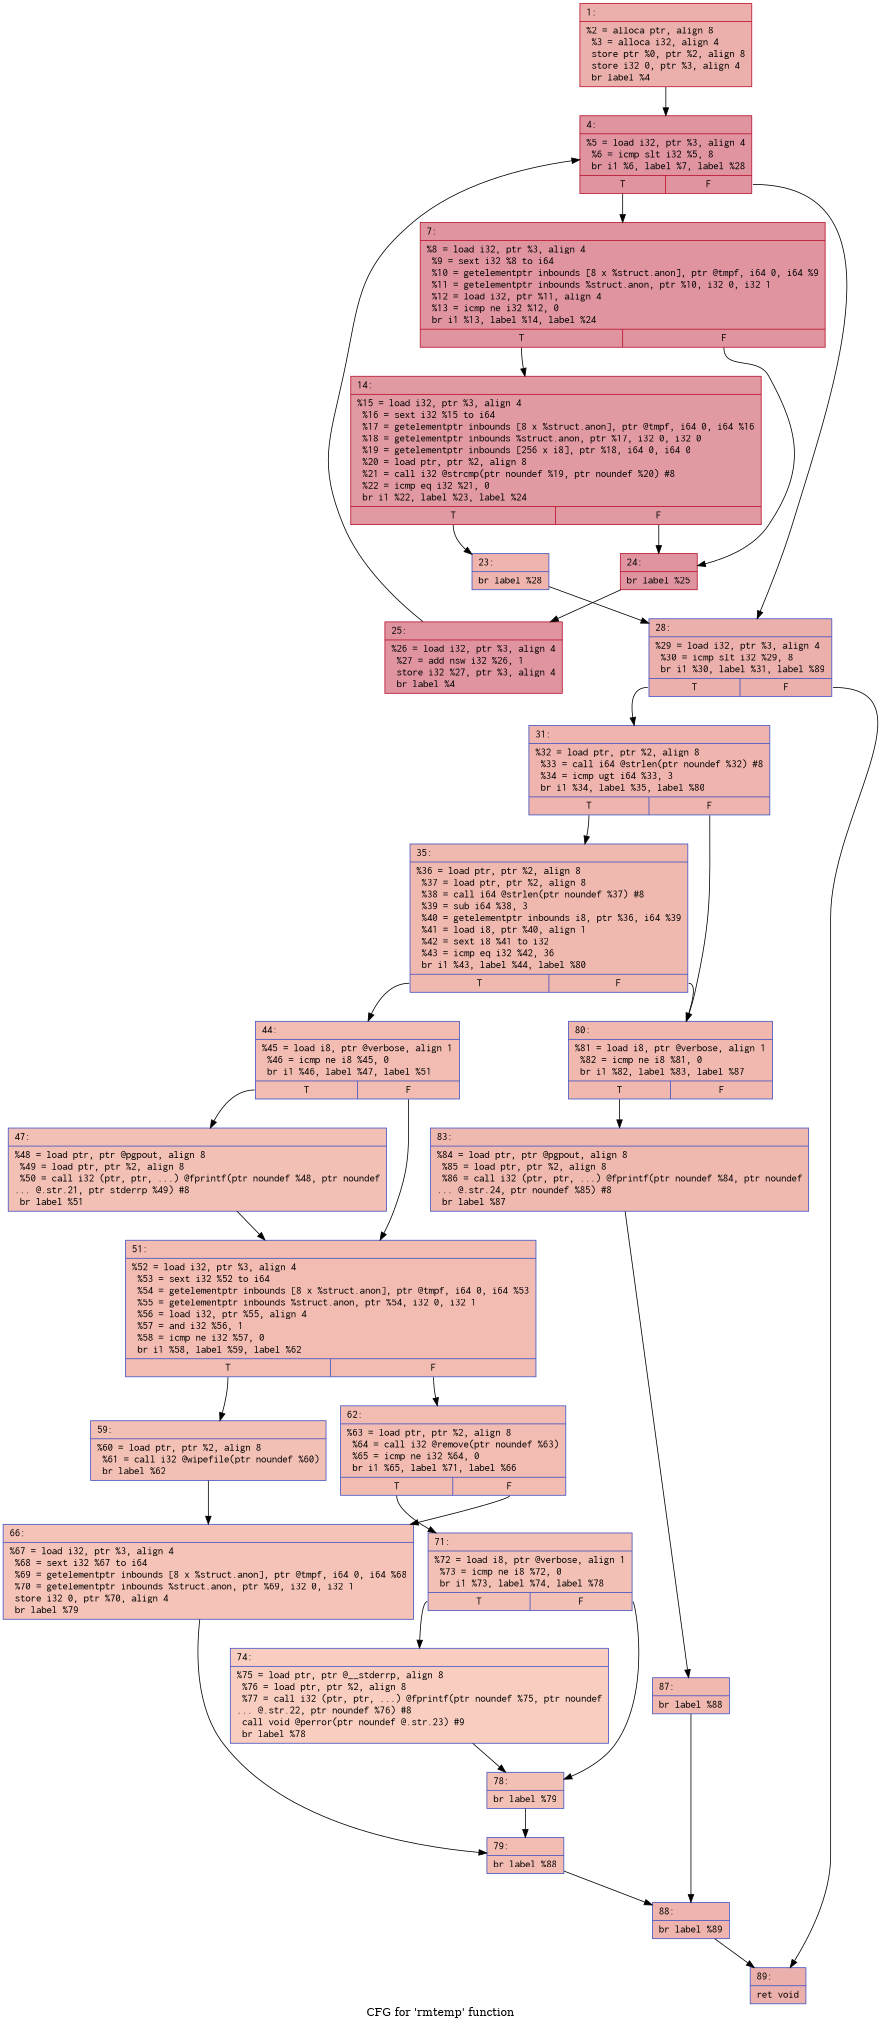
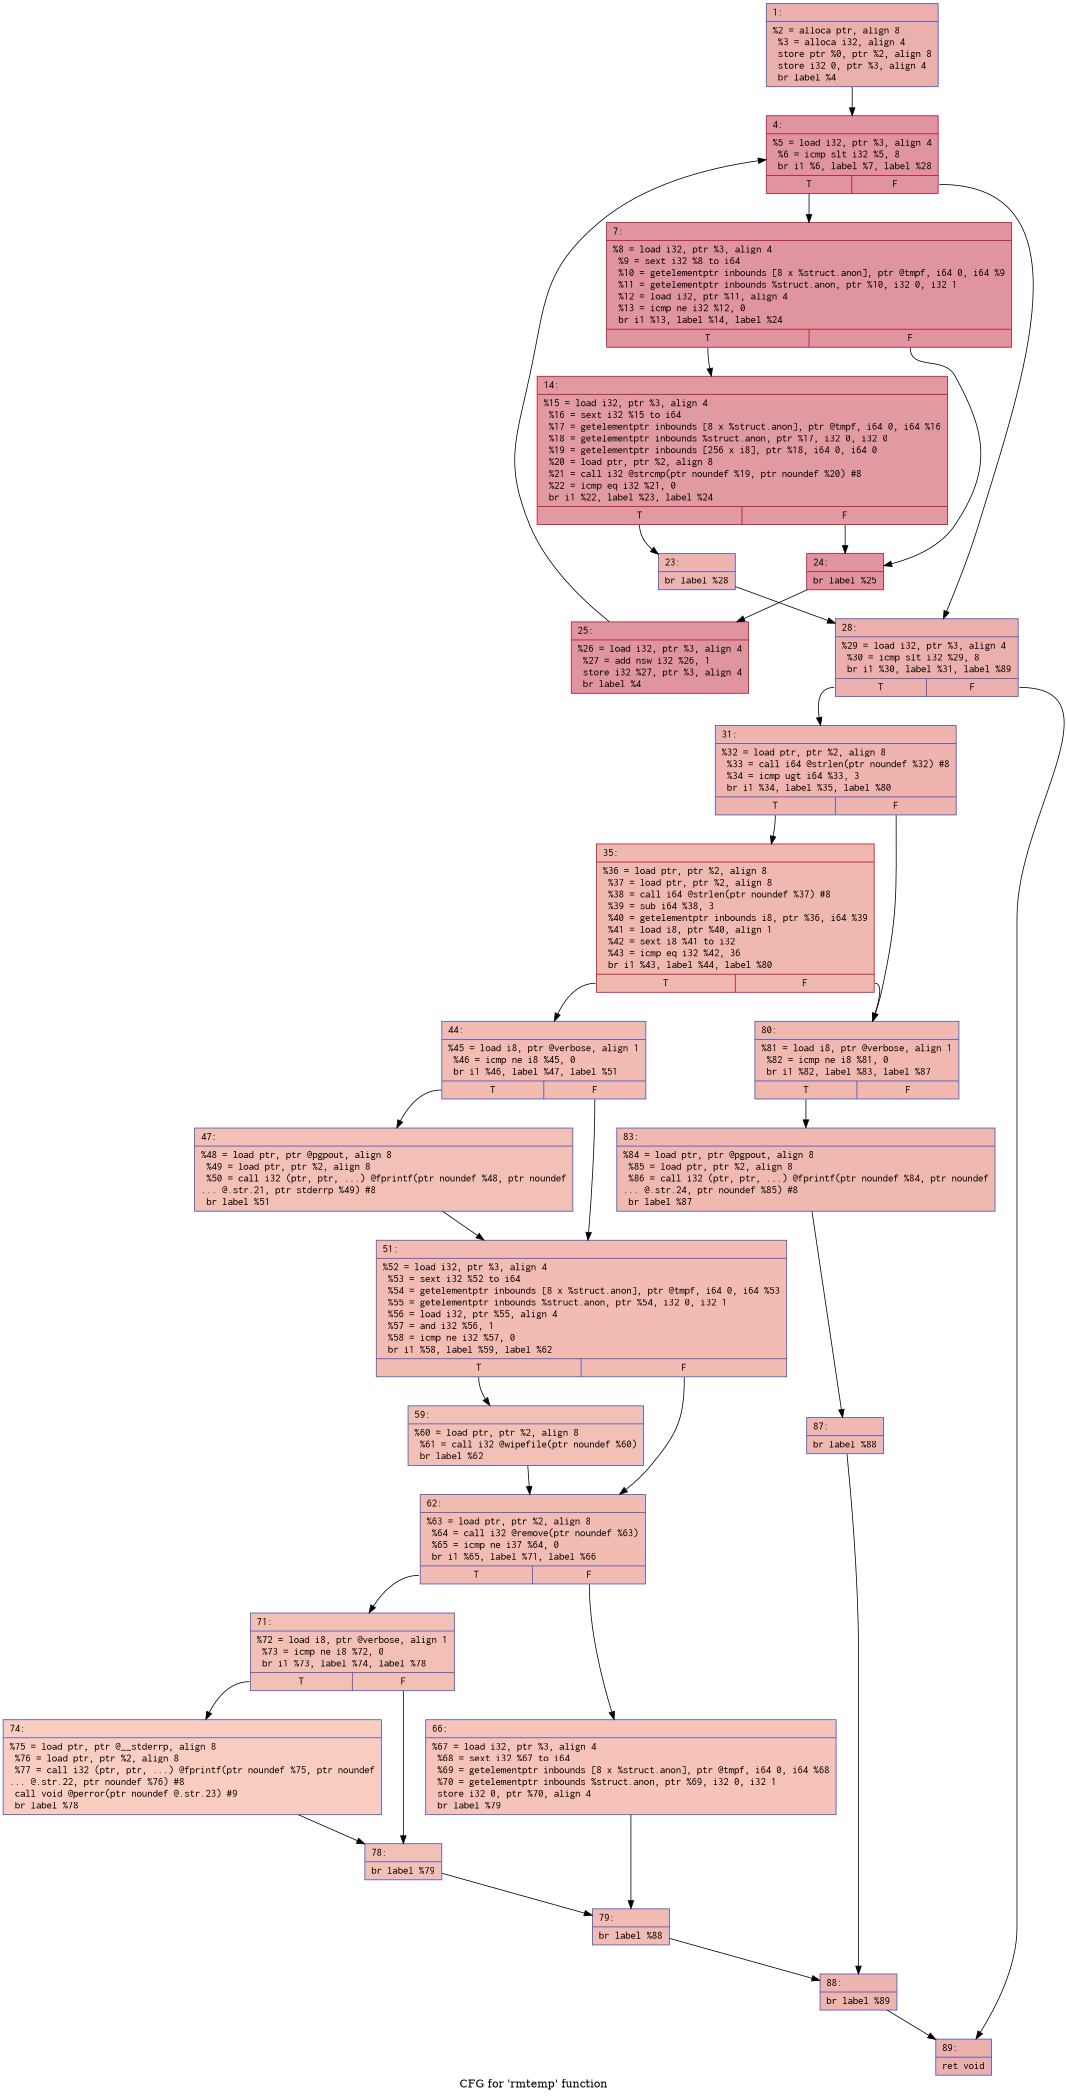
(666, 45) -> (852, 45)
(549, 918) -> (735, 918)
(413, 1456) -> (493, 1545)
(208, 1498) -> (529, 1476)
